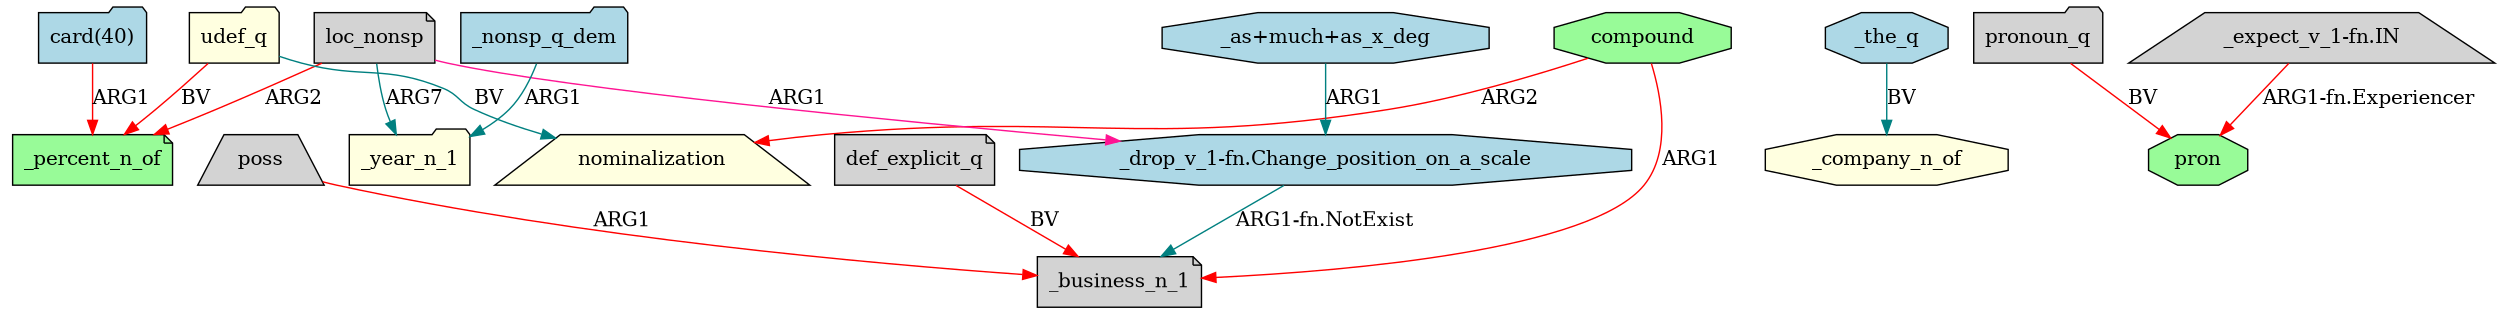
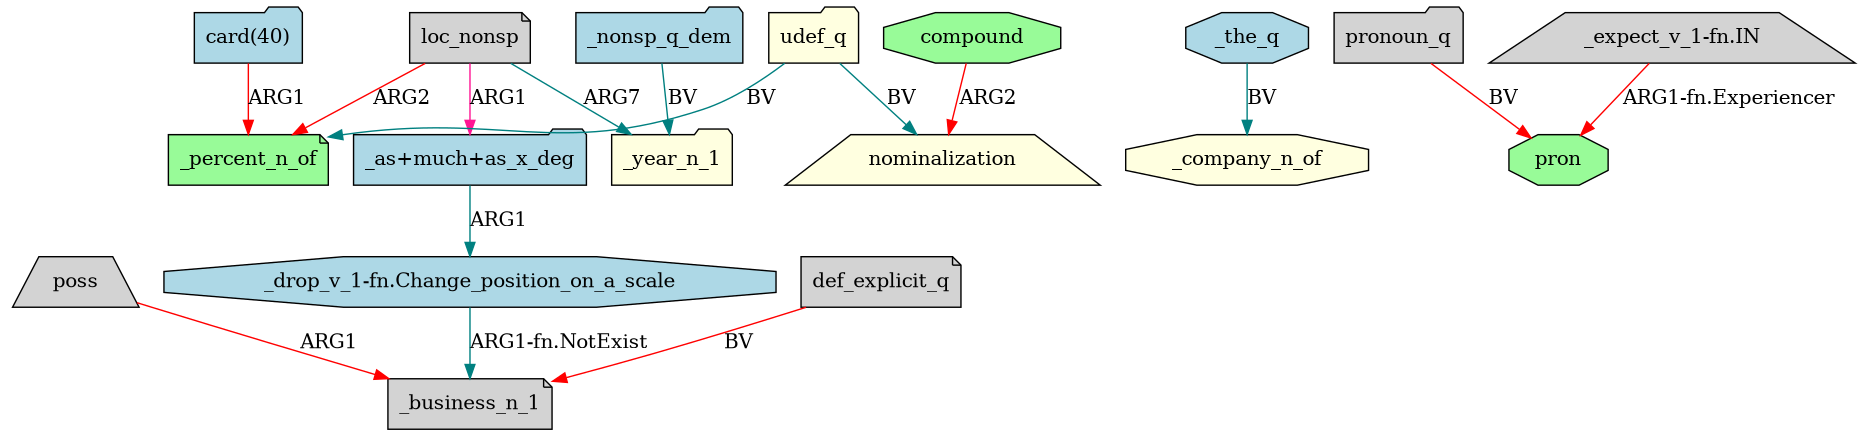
(1326, 38) -> (470, 160)
(172, 95) -> (571, 133)
(553, 99) -> (683, 99)
(770, 107) -> (470, 92)
(1499, 245) -> none
